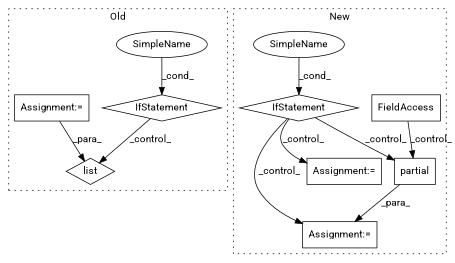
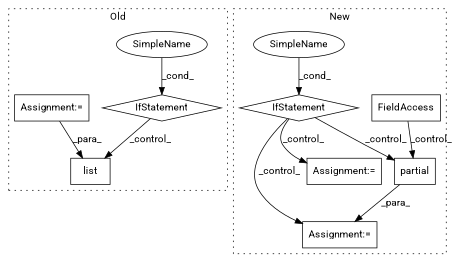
(90, 171) -> (90, 171)
